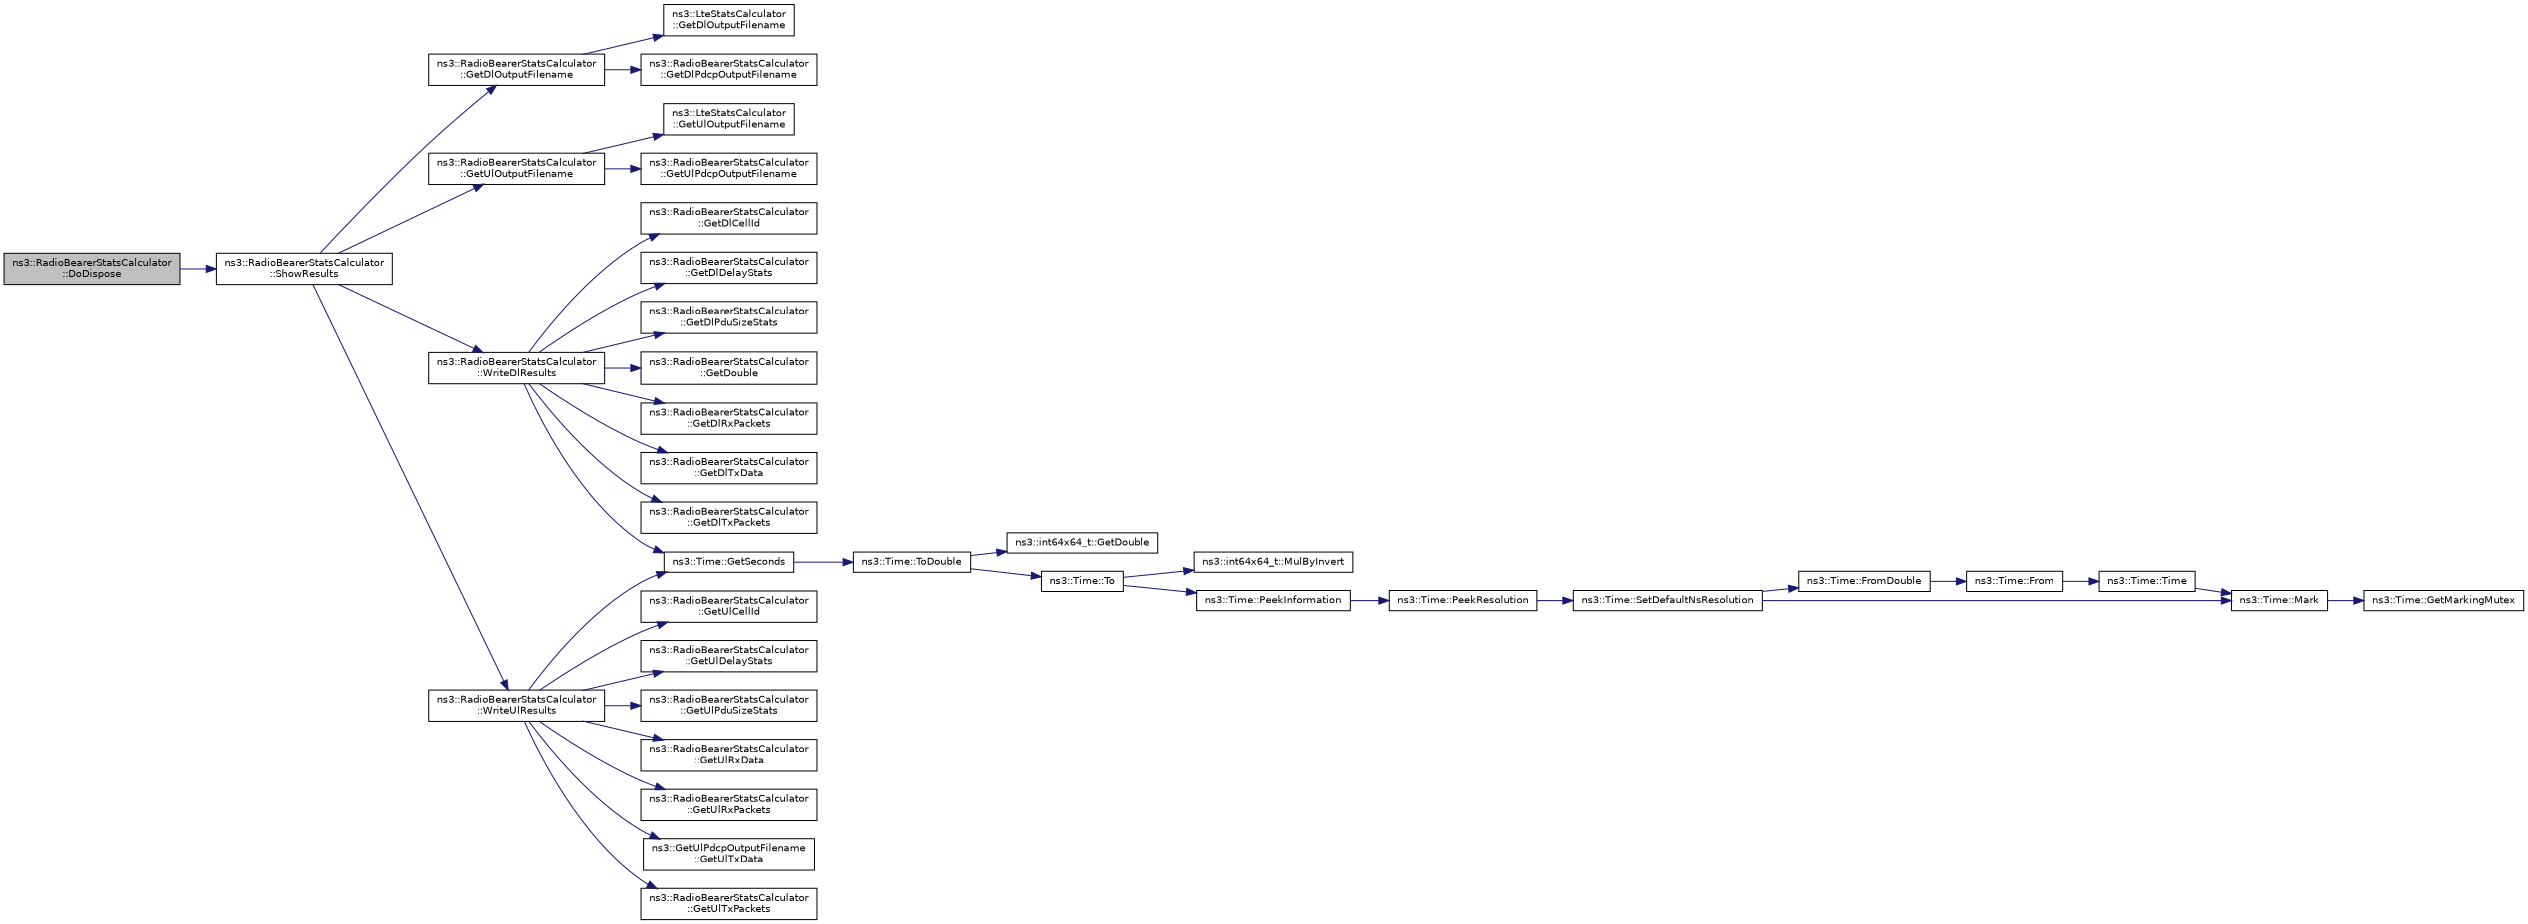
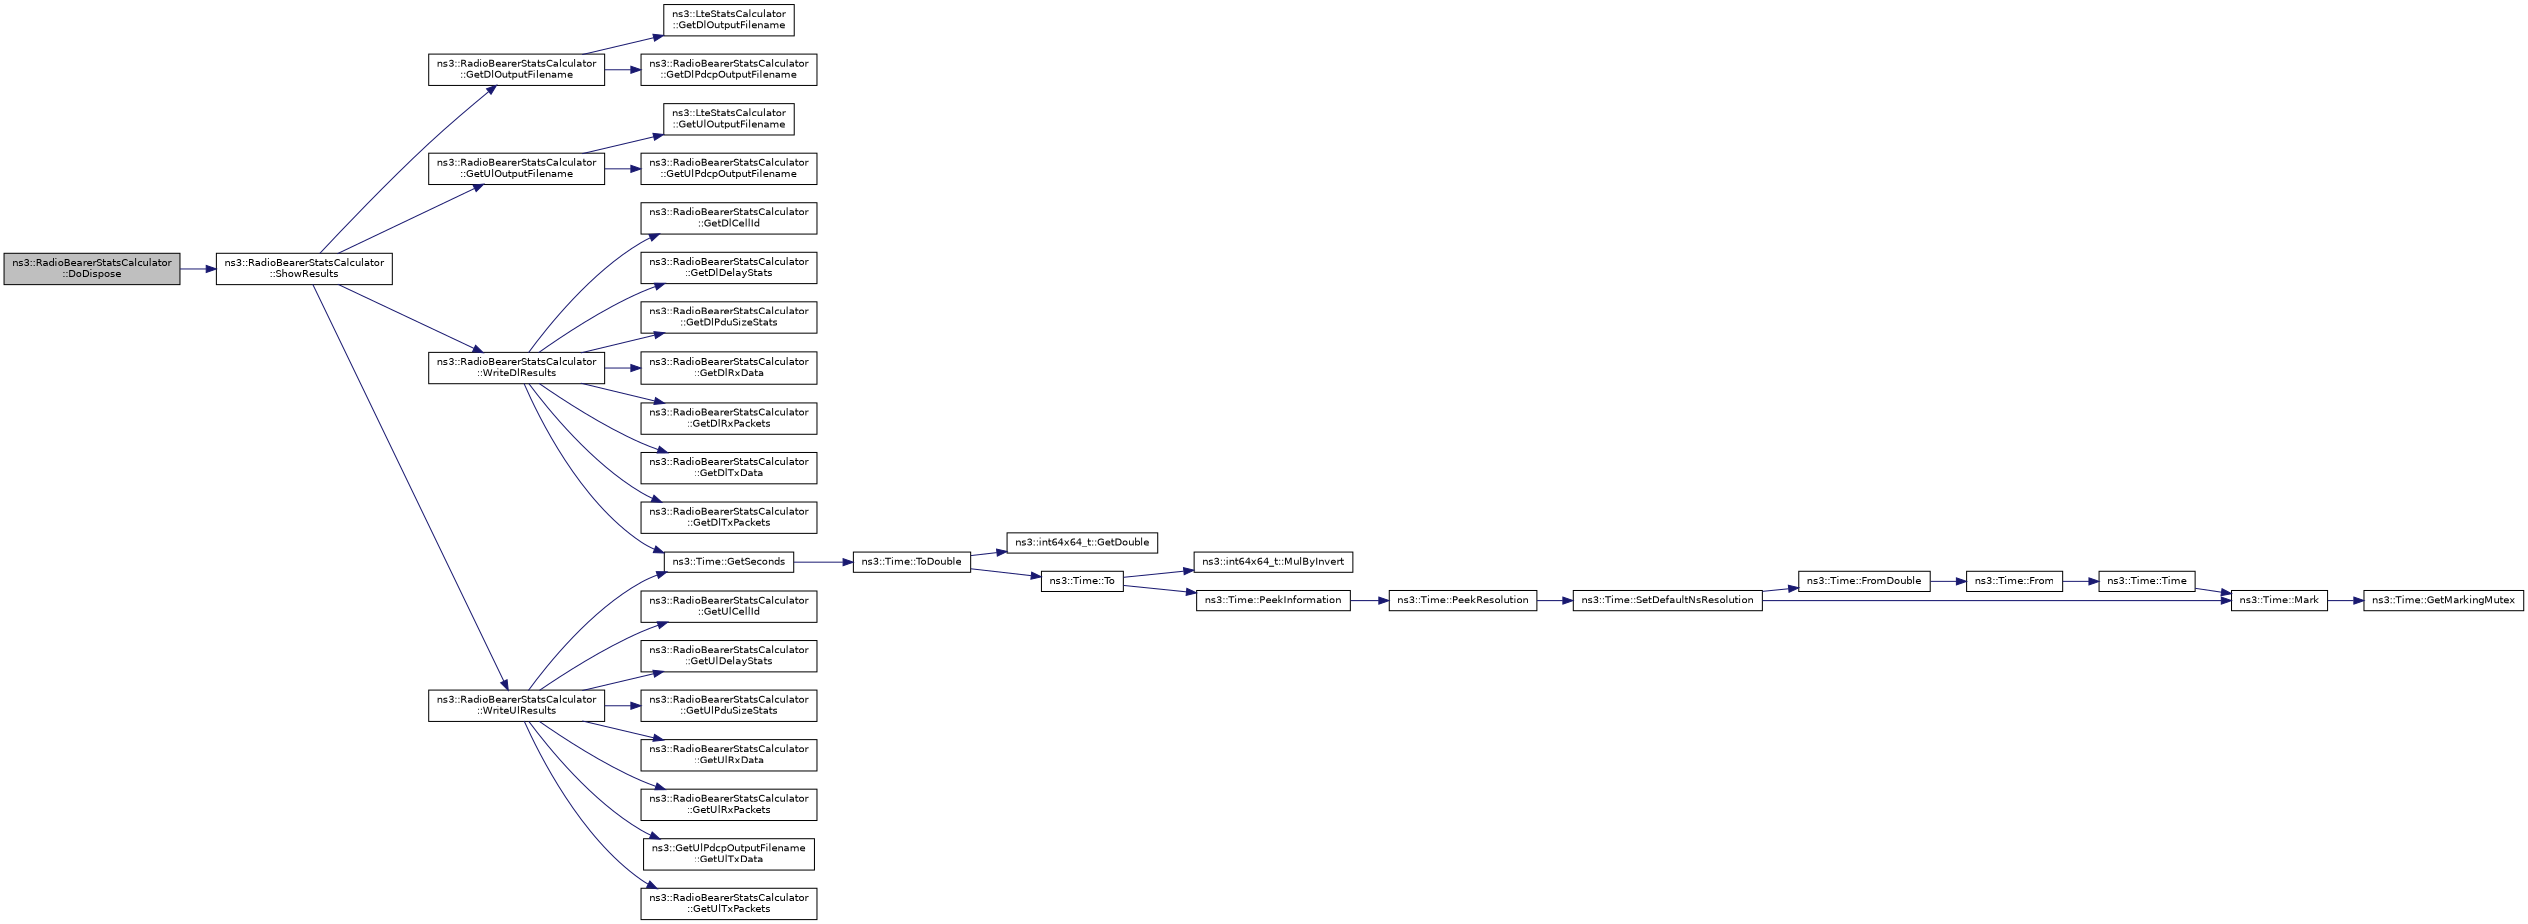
(729, 368) -> (729, 368)
